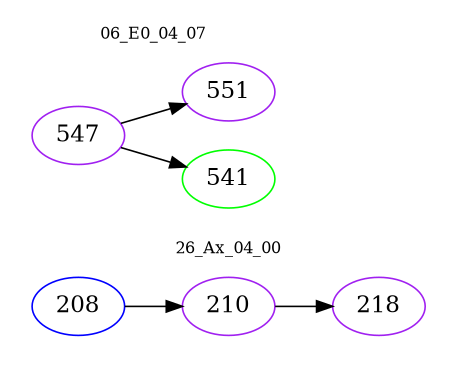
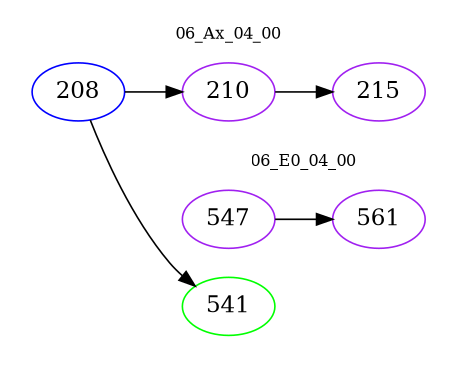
(154, 35) -> (304, 162)
(229, 92) -> (379, 219)
(146, 155) -> (129, 203)
(229, 249) -> (229, 35)
(379, 306) -> (379, 92)
